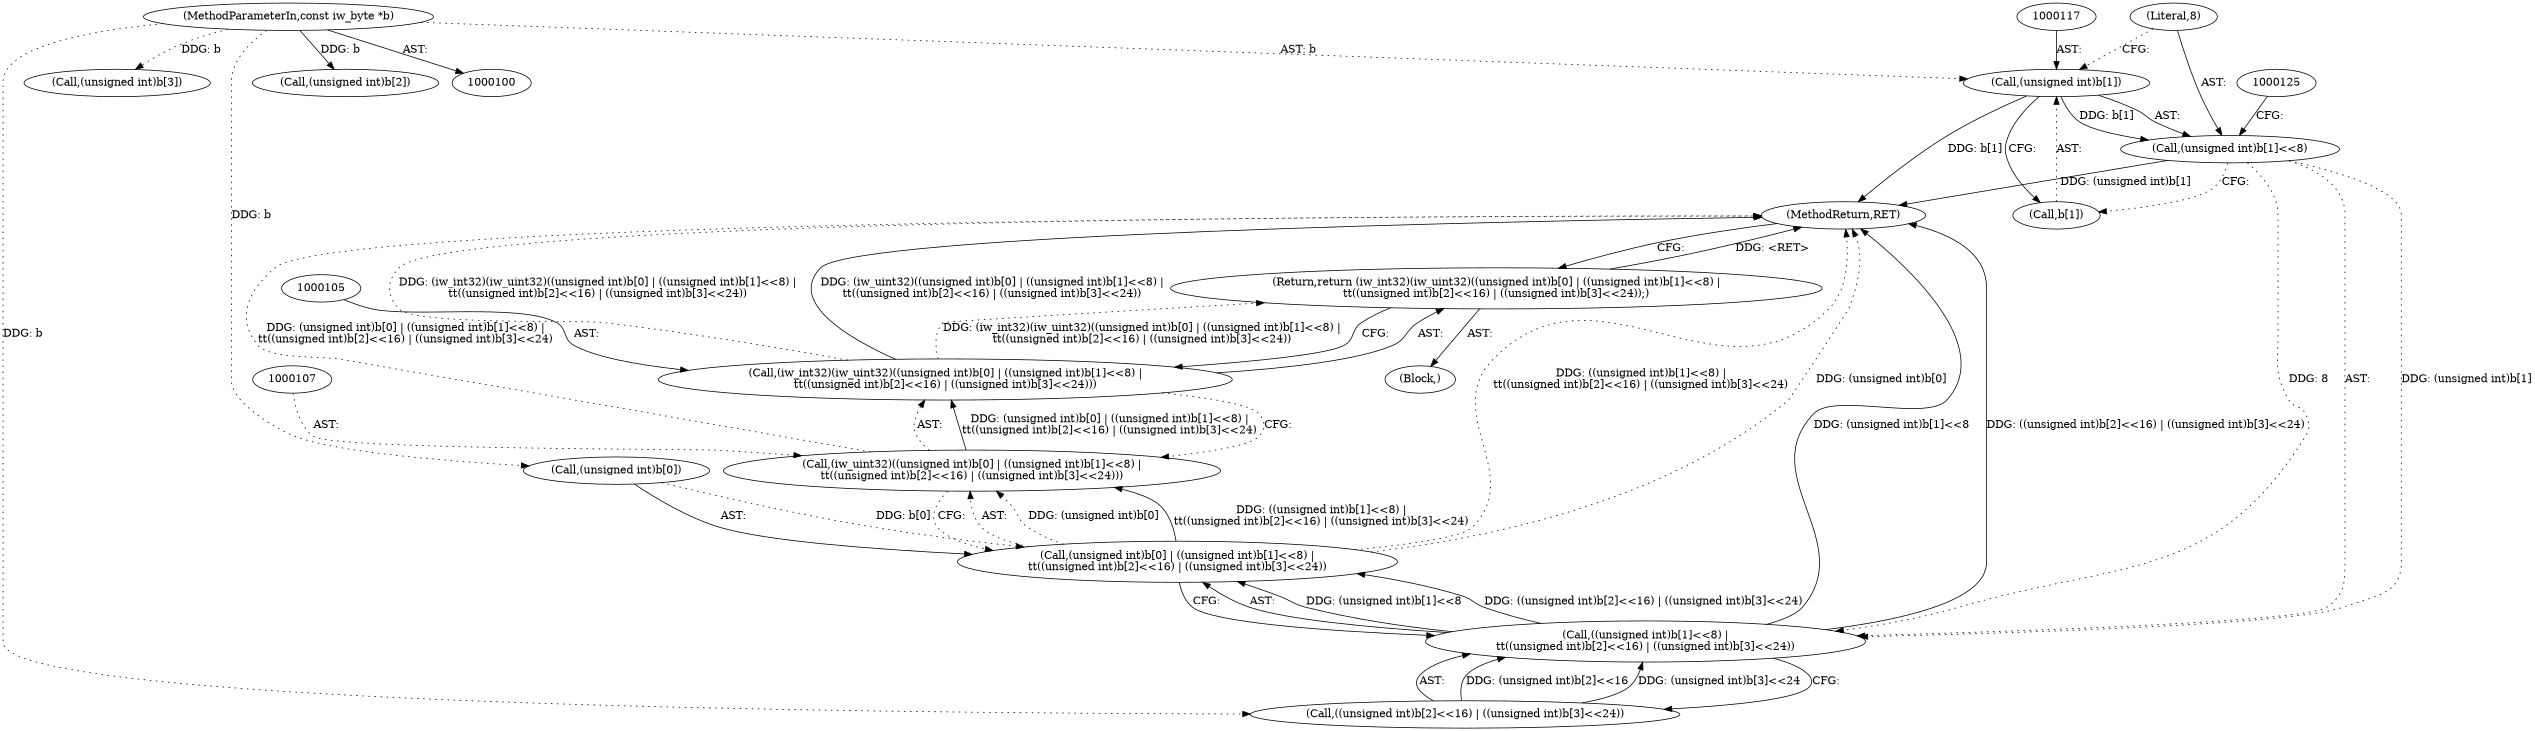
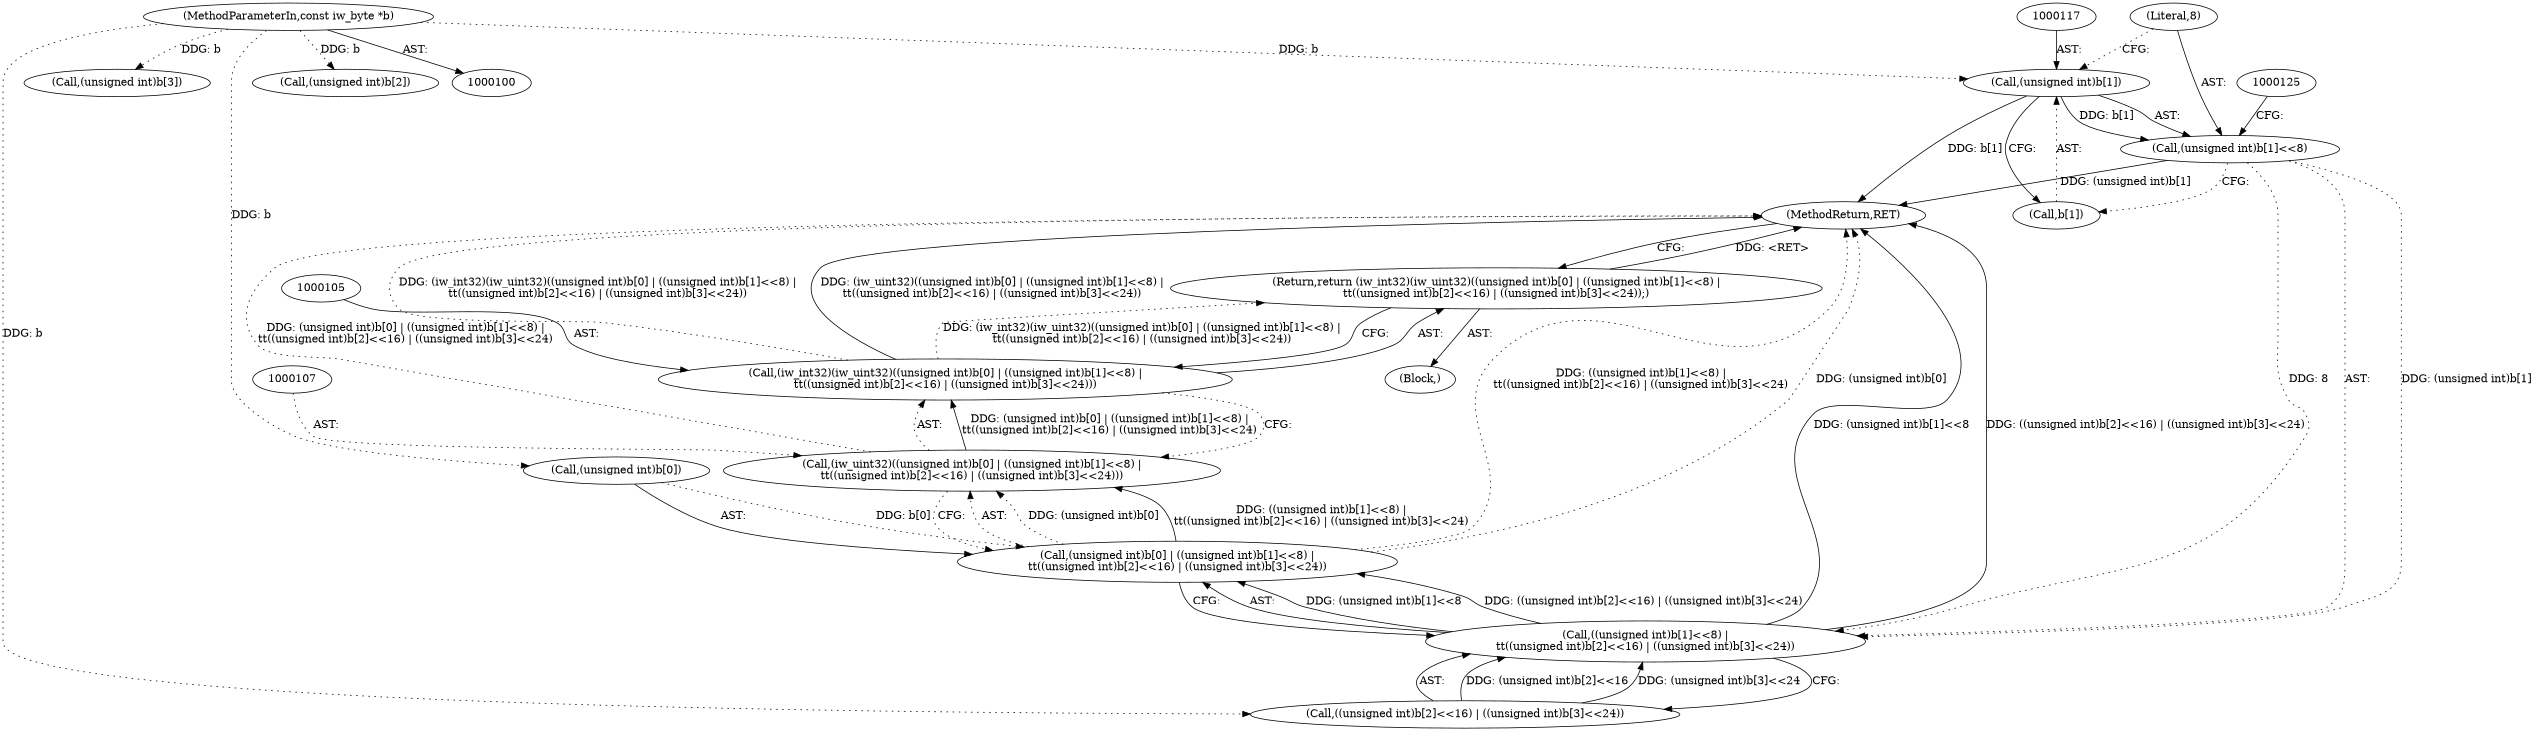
(315, 47) -> (315, 47)
(1298, 50) -> (1298, 50)
